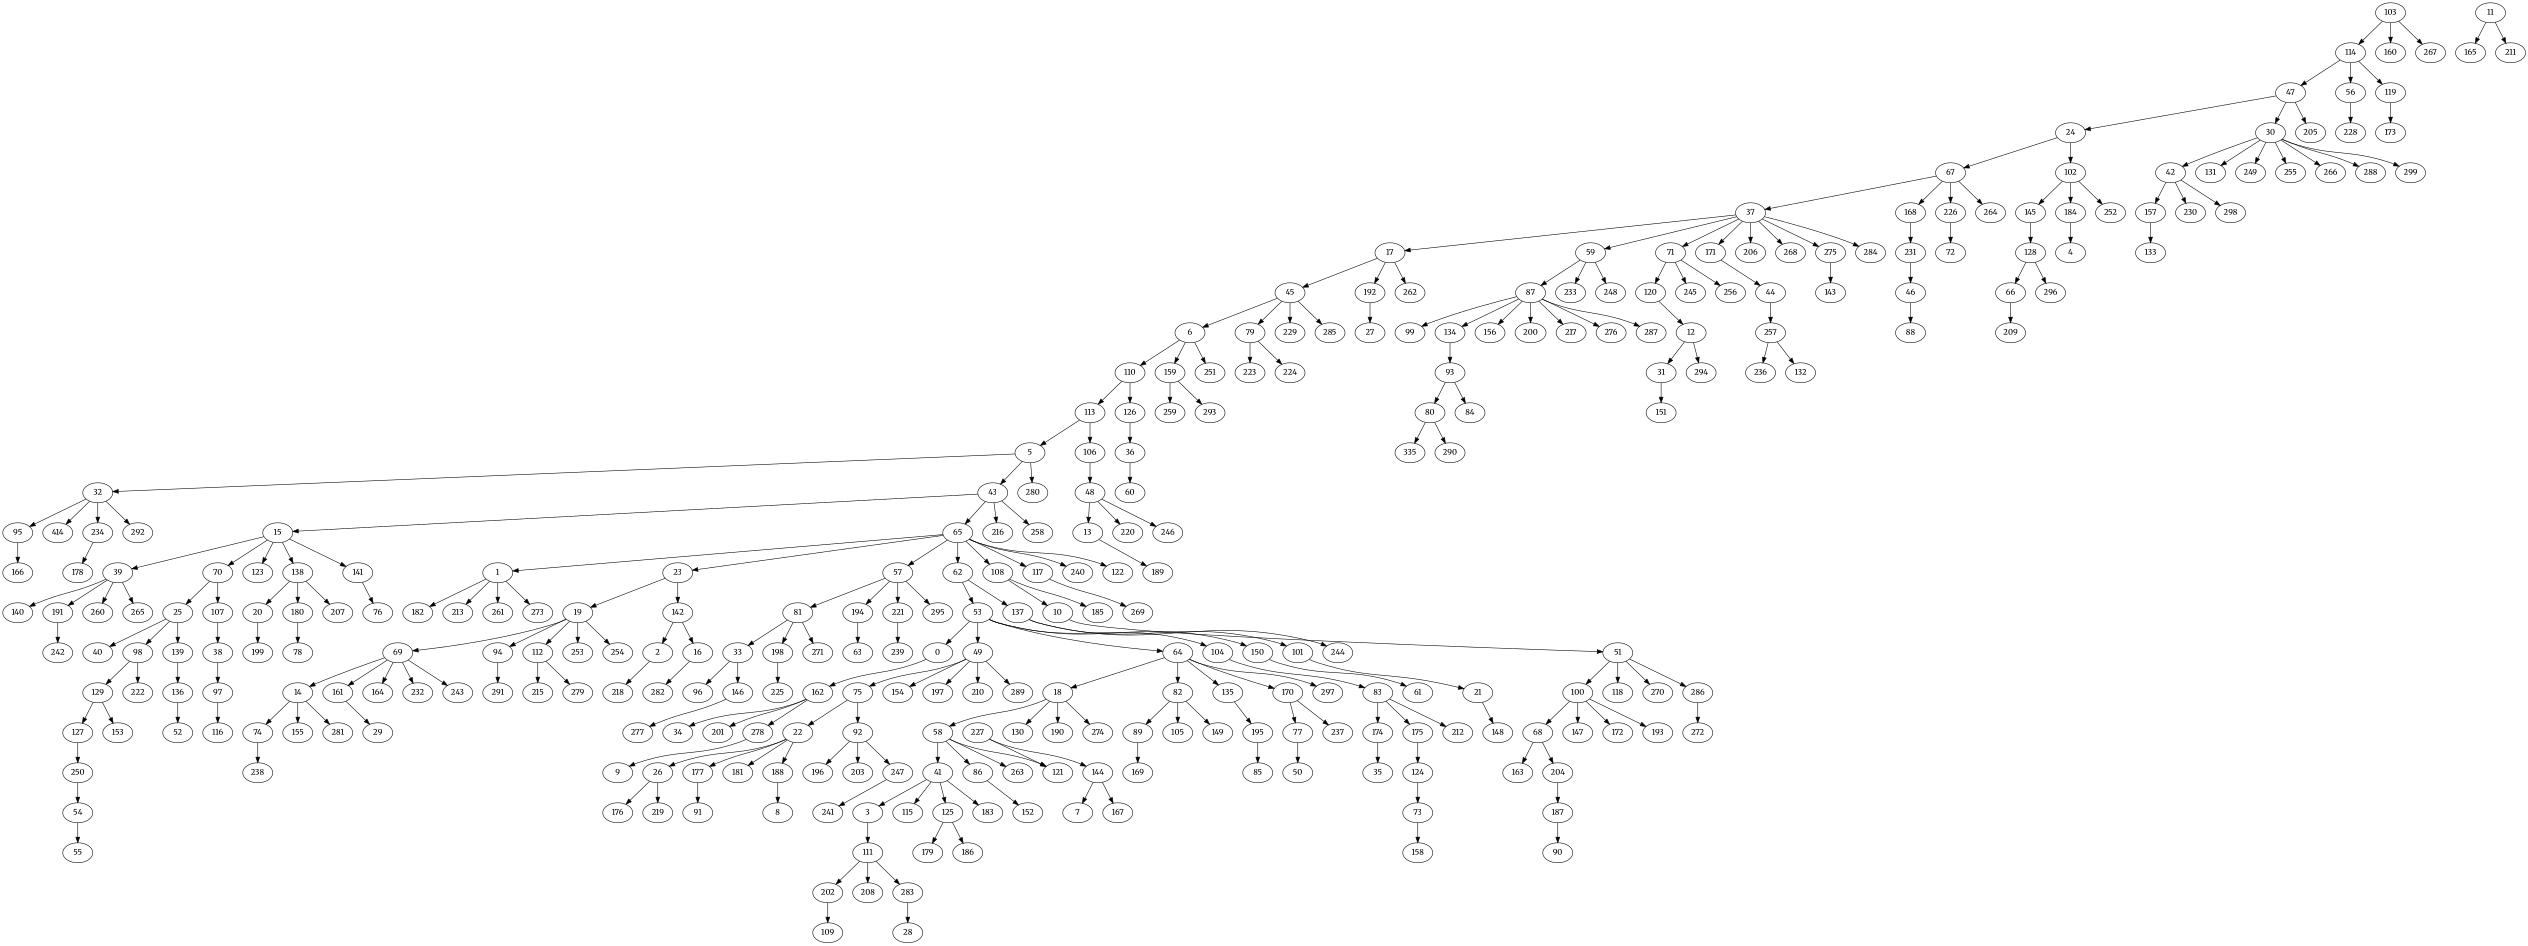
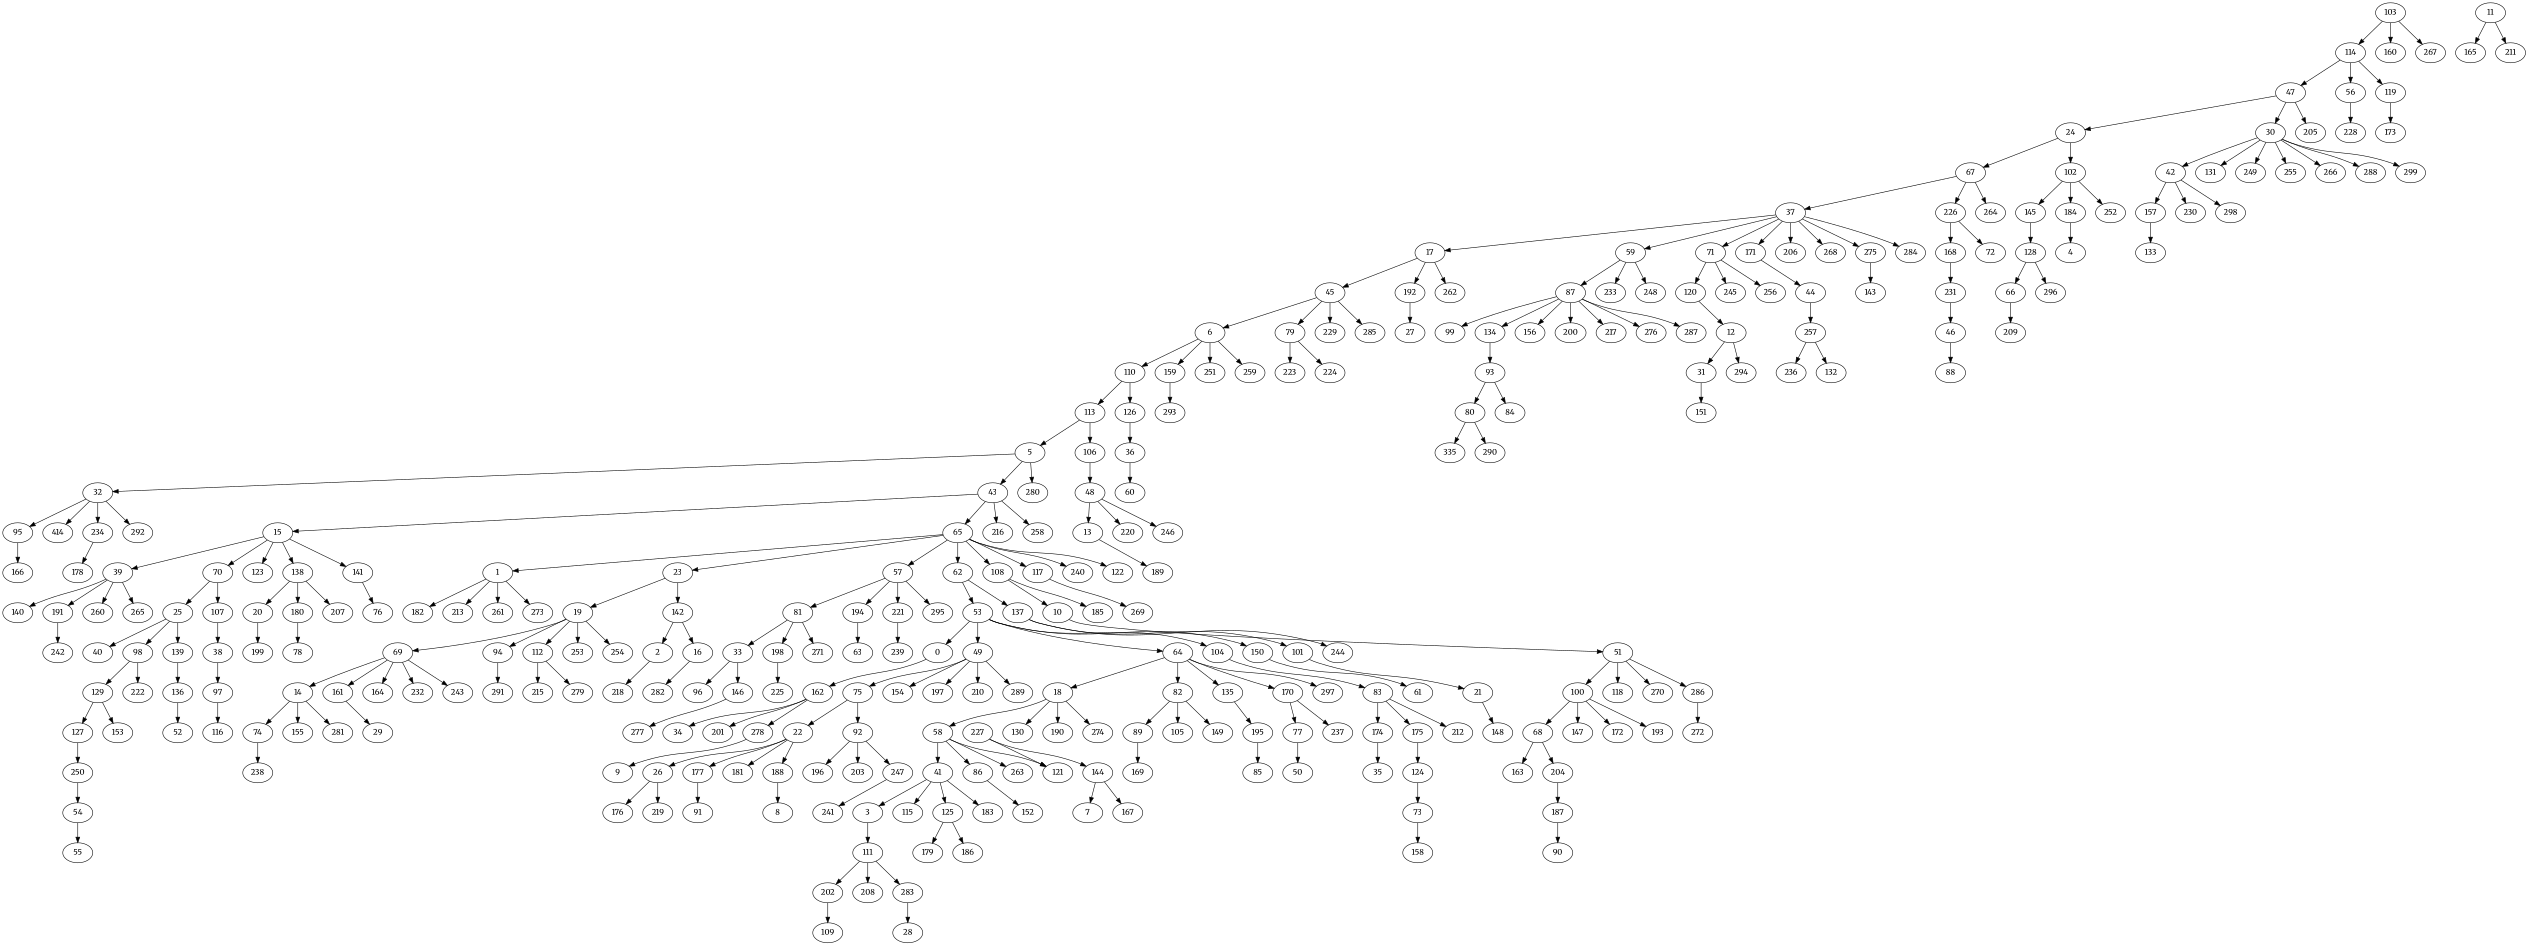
(1933, 191) -> (1951, 230)
(1170, 390) -> (1228, 351)
